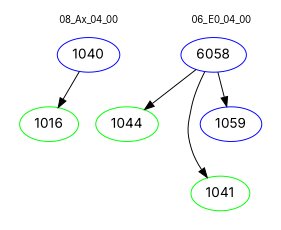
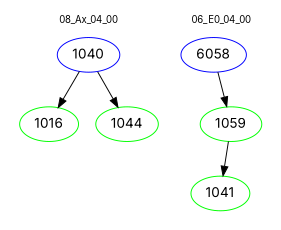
(180, 82) -> (105, 85)
(189, 121) -> (226, 154)
(231, 124) -> (231, 124)
